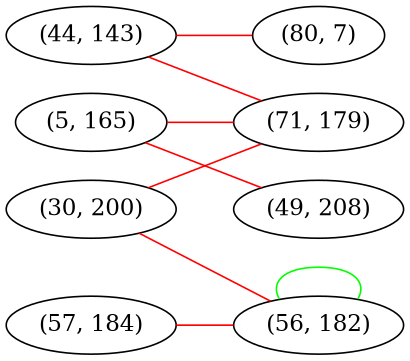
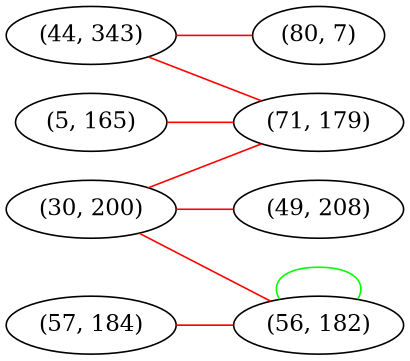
(91, 35) -> (91, 35)
(189, 160) -> (205, 209)
